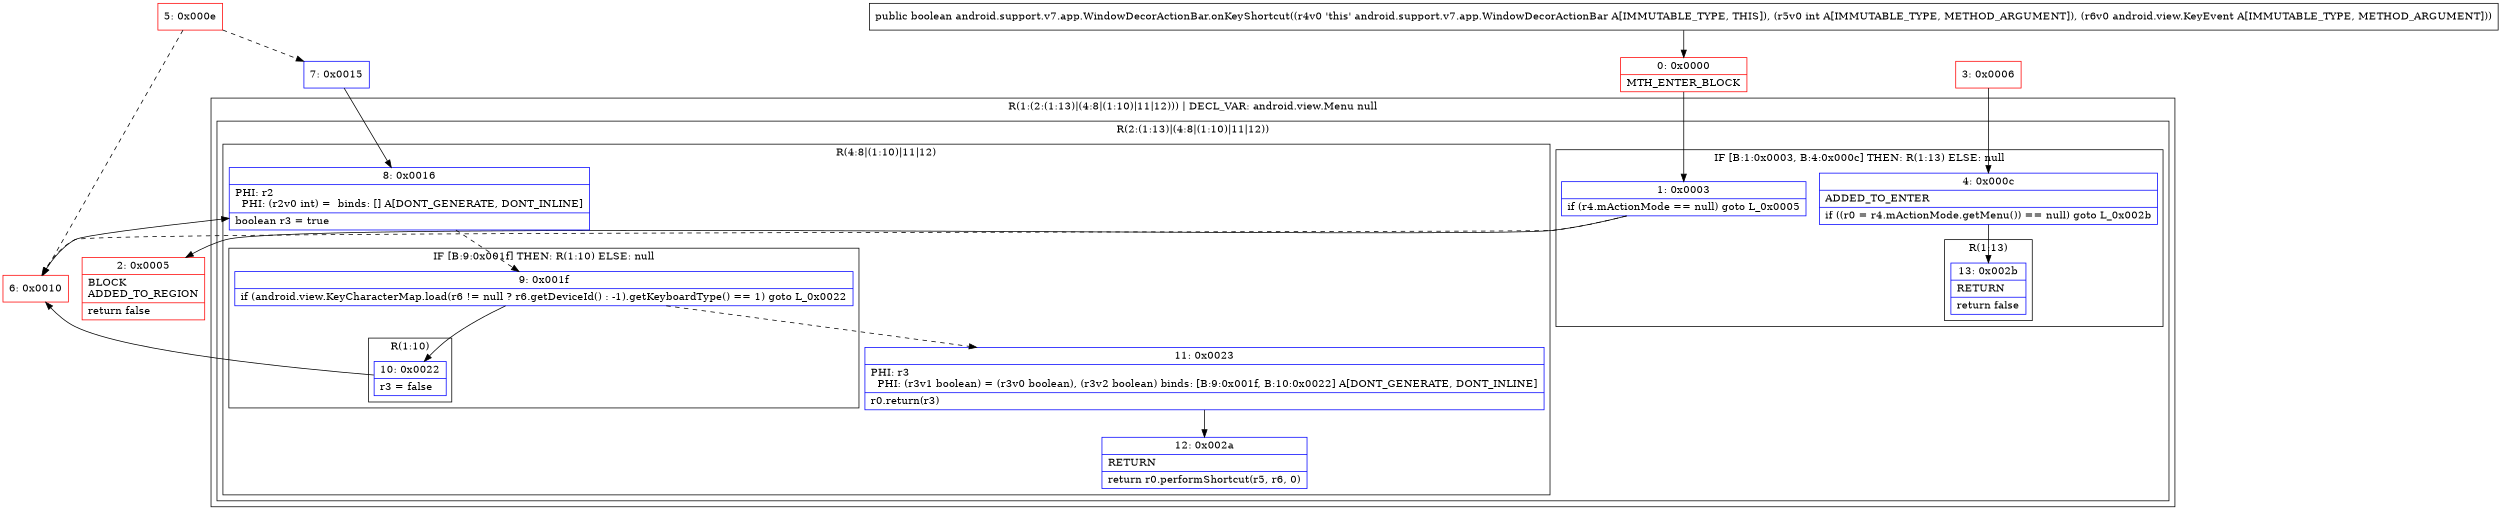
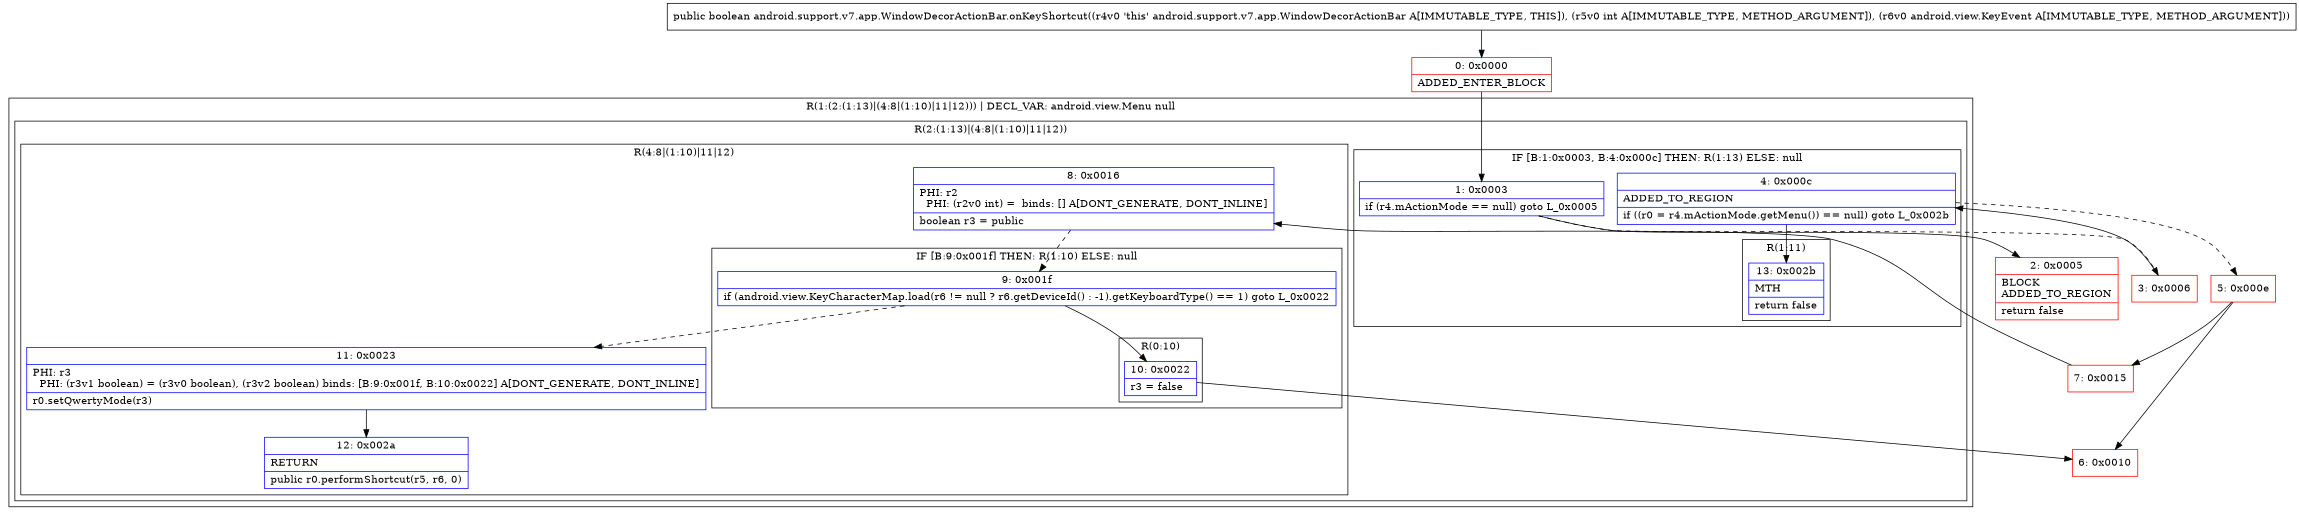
(260, 44) -> (2188, 337)
(337, 75) -> (2101, 379)
(1684, 83) -> (1482, 83)
(115, 149) -> (2177, 373)
(1878, 198) -> (1679, 198)
none -> (2102, 215)
(282, 221) -> (972, 221)
(124, 231) -> none
(831, 233) -> (1978, 232)
(1988, 248) -> (1786, 248)
(1981, 288) -> (1768, 288)
(410, 347) -> (1161, 347)
(905, 401) -> (93, 401)
(1204, 480) -> (366, 480)
